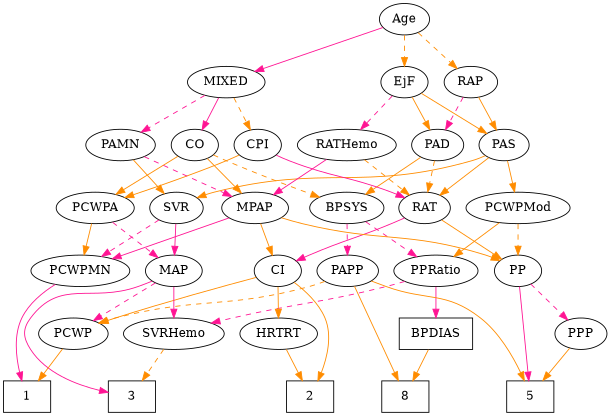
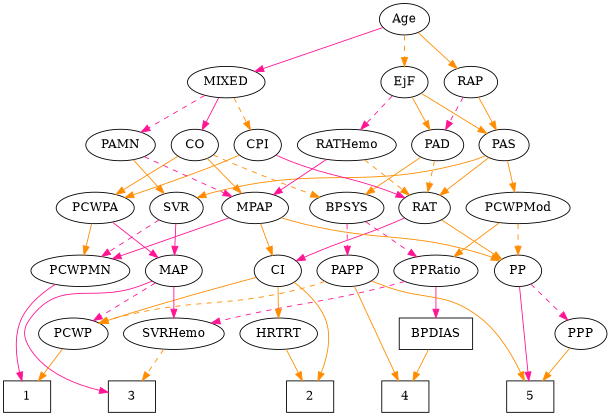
(434, 48) -> (434, 48)
(127, 233) -> (127, 233)
(405, 397) -> (405, 397)
